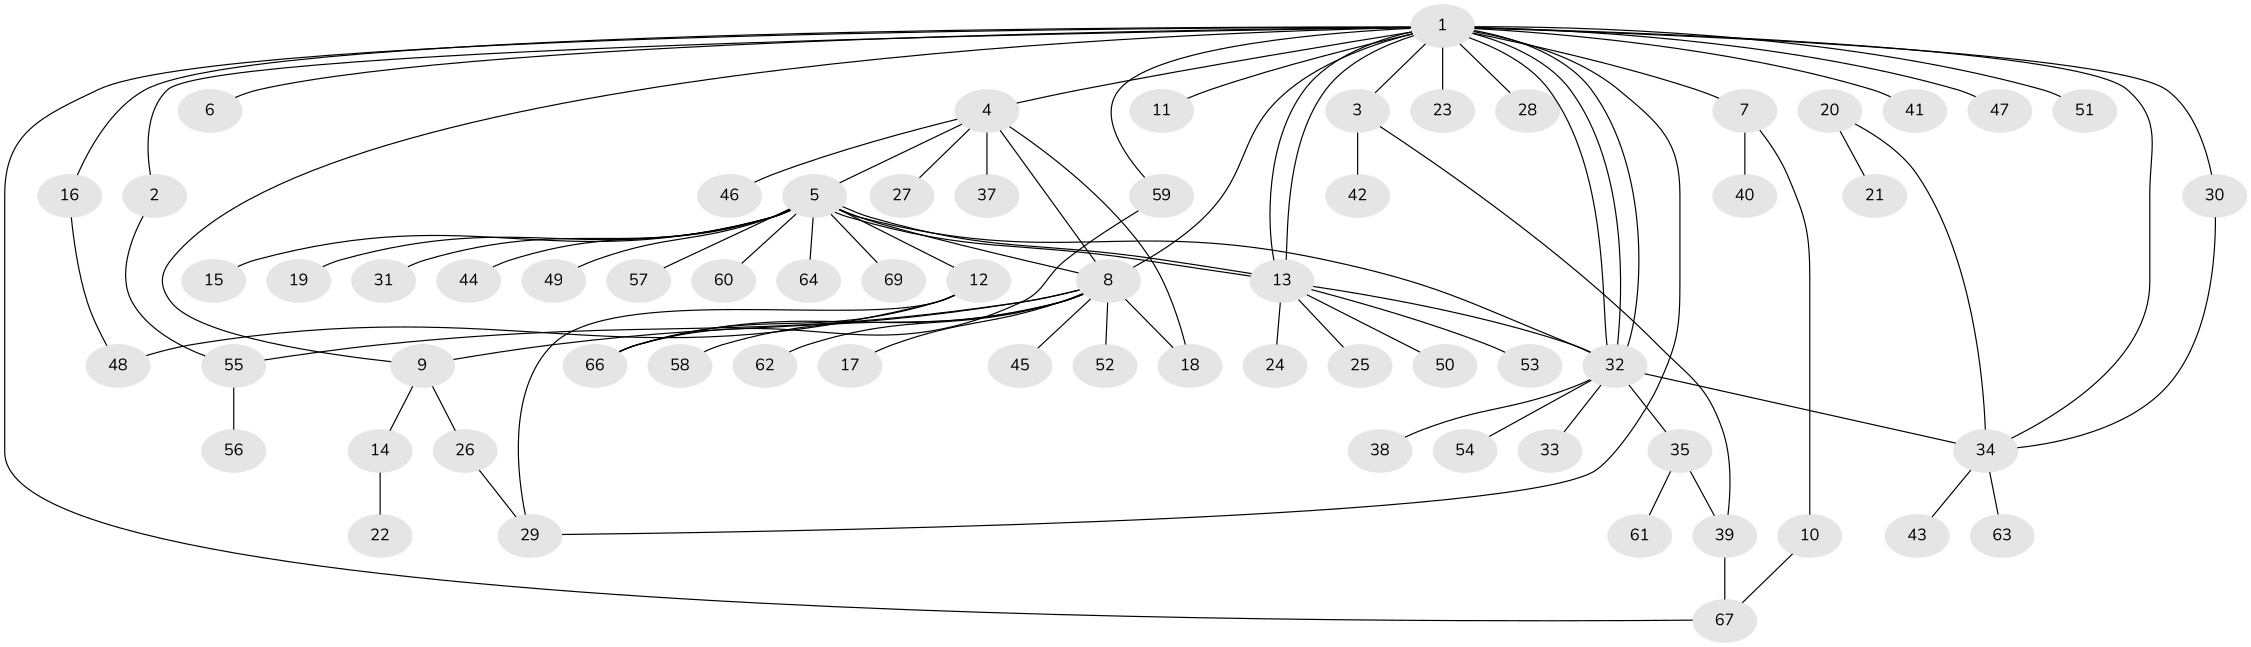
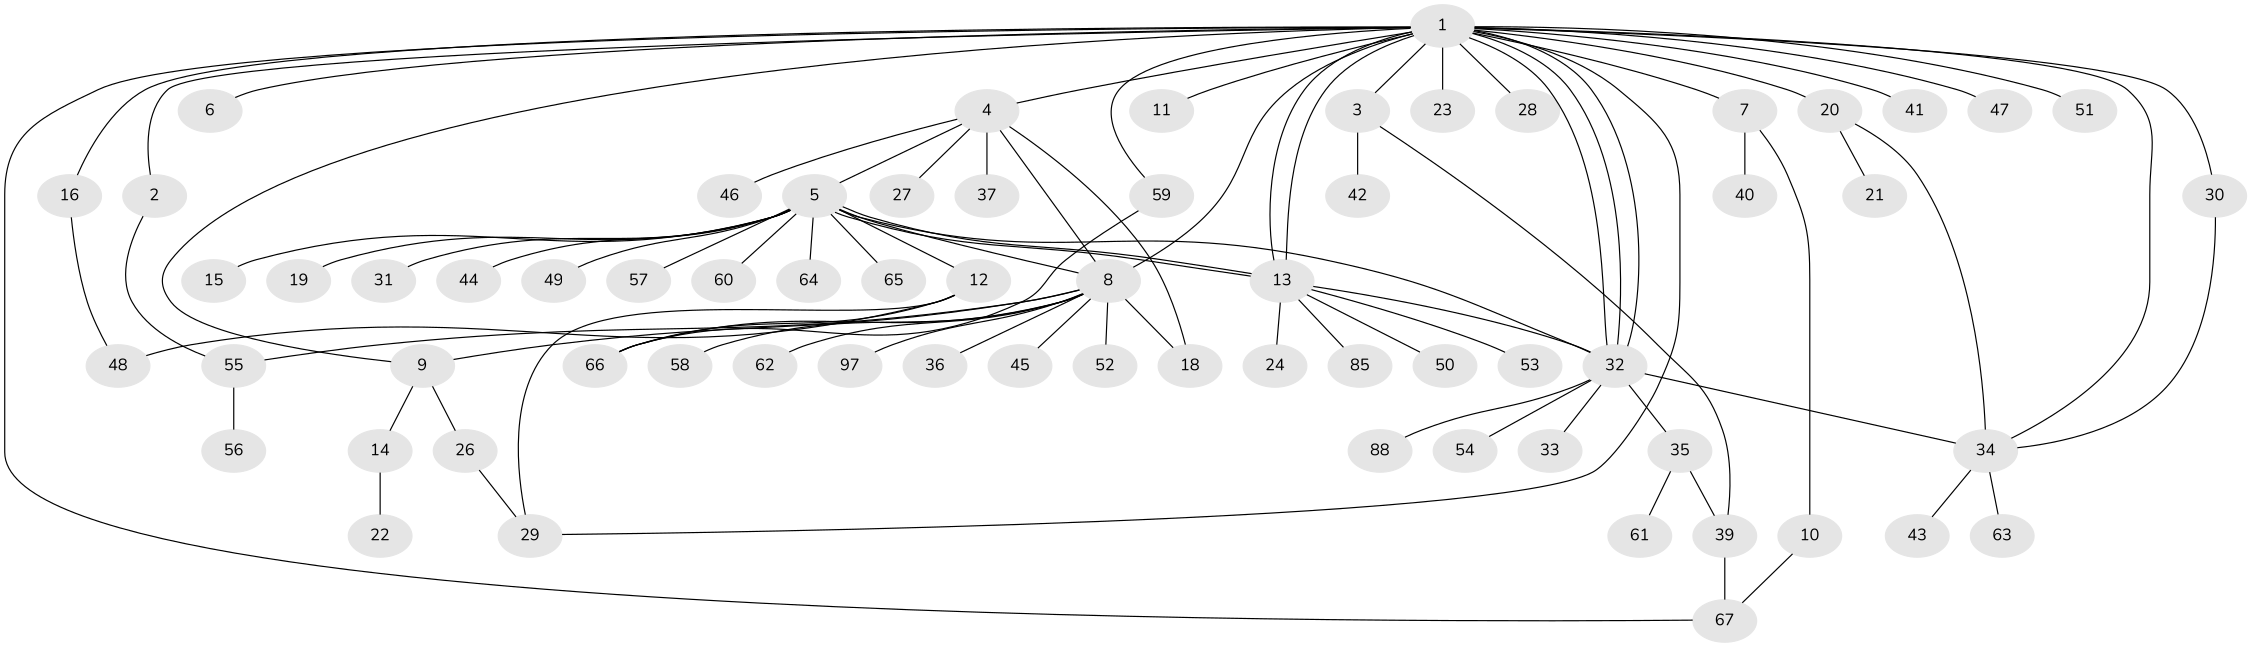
none -> (1642, 54)
(894, 281) -> (894, 281)
(850, 366) -> (850, 366)
none -> (935, 366)
(1360, 366) -> (1360, 366)
(1380, 451) -> (1380, 451)
